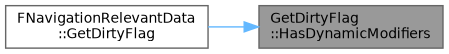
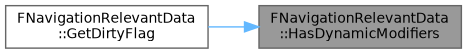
(351, 27) -> (360, 27)
